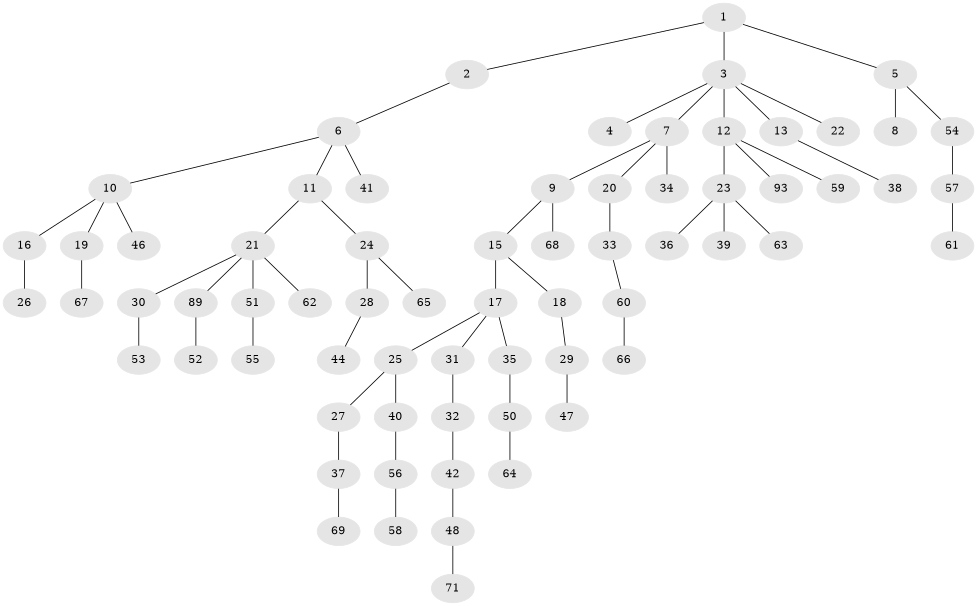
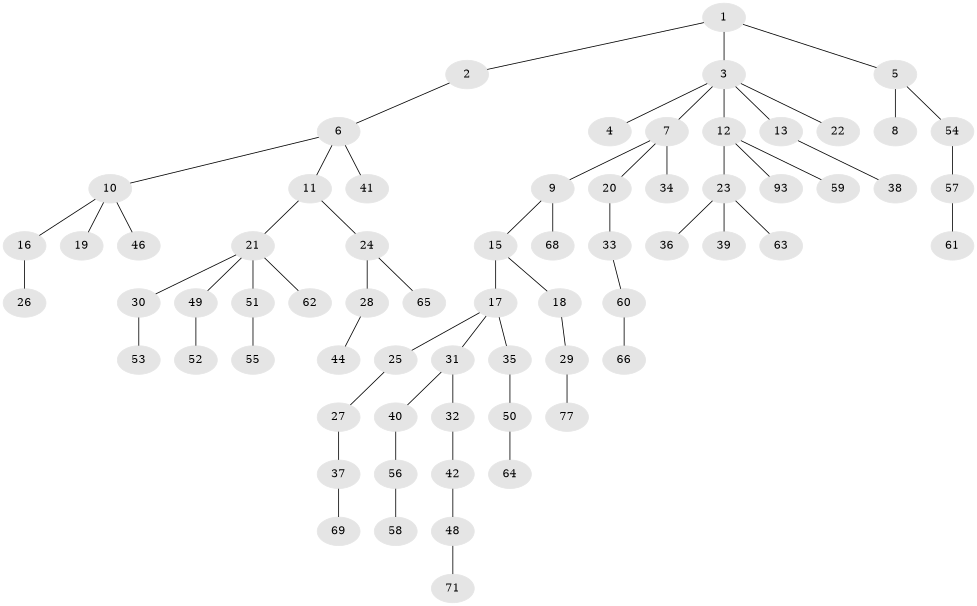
(82, 303) -> none
(196, 303) -> (196, 303)
(396, 389) -> (424, 389)
(567, 417) -> (567, 417)
